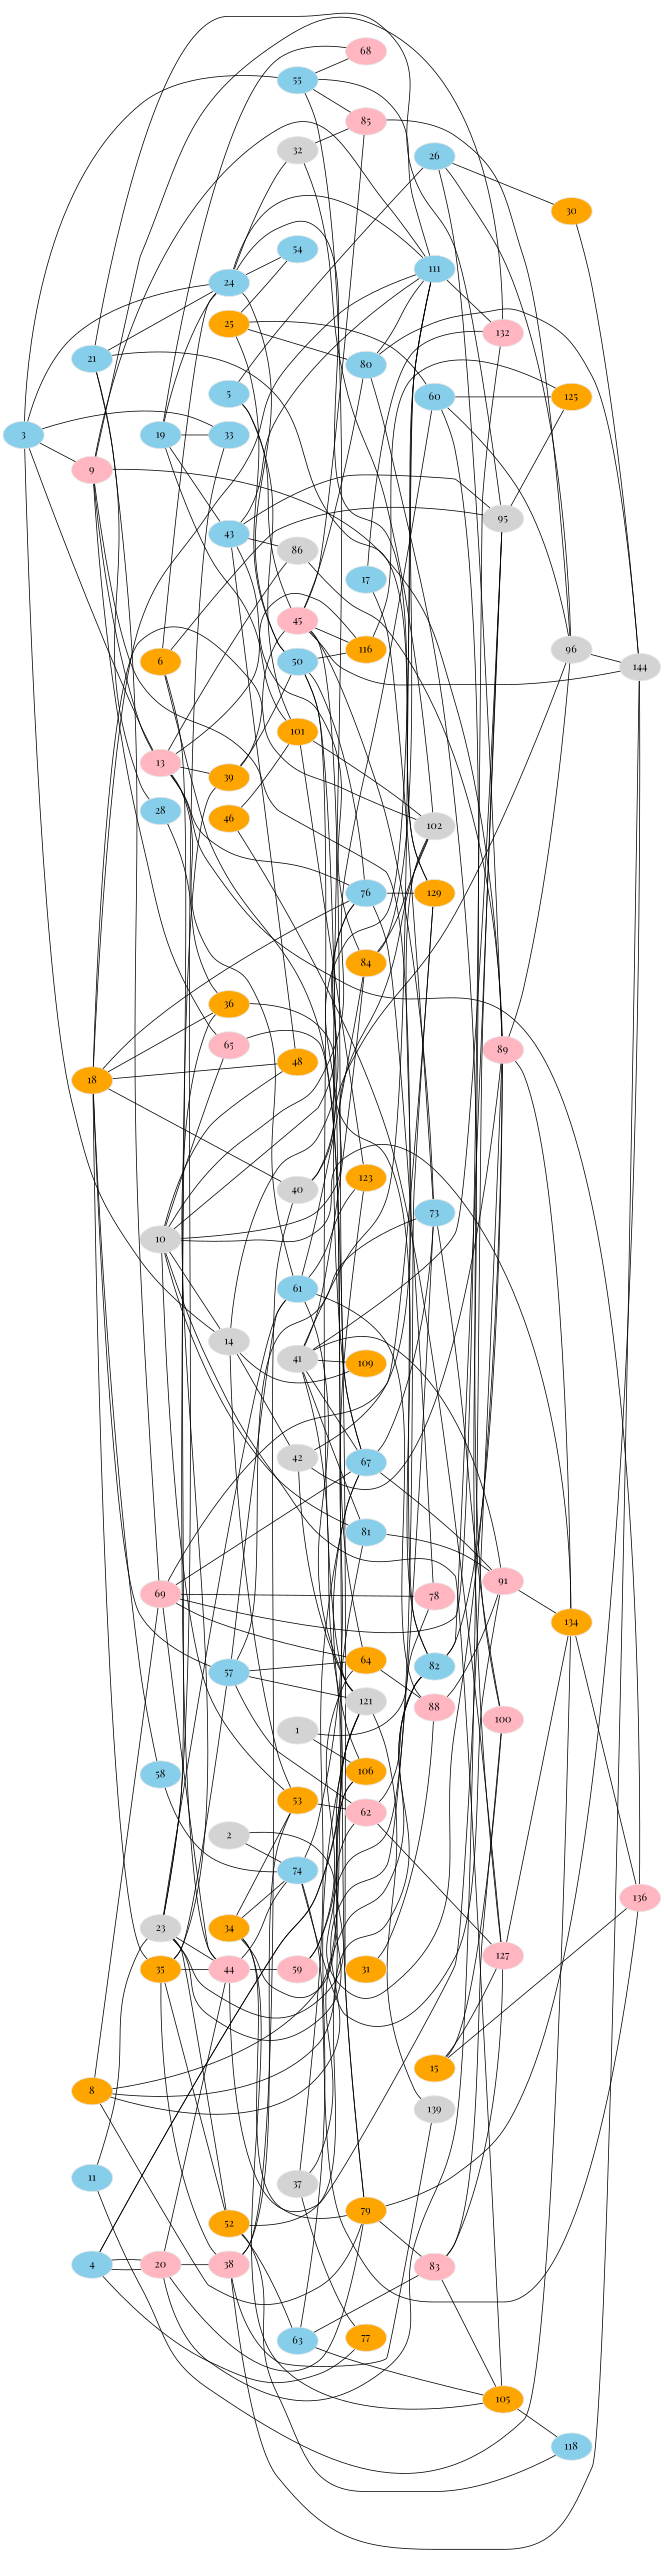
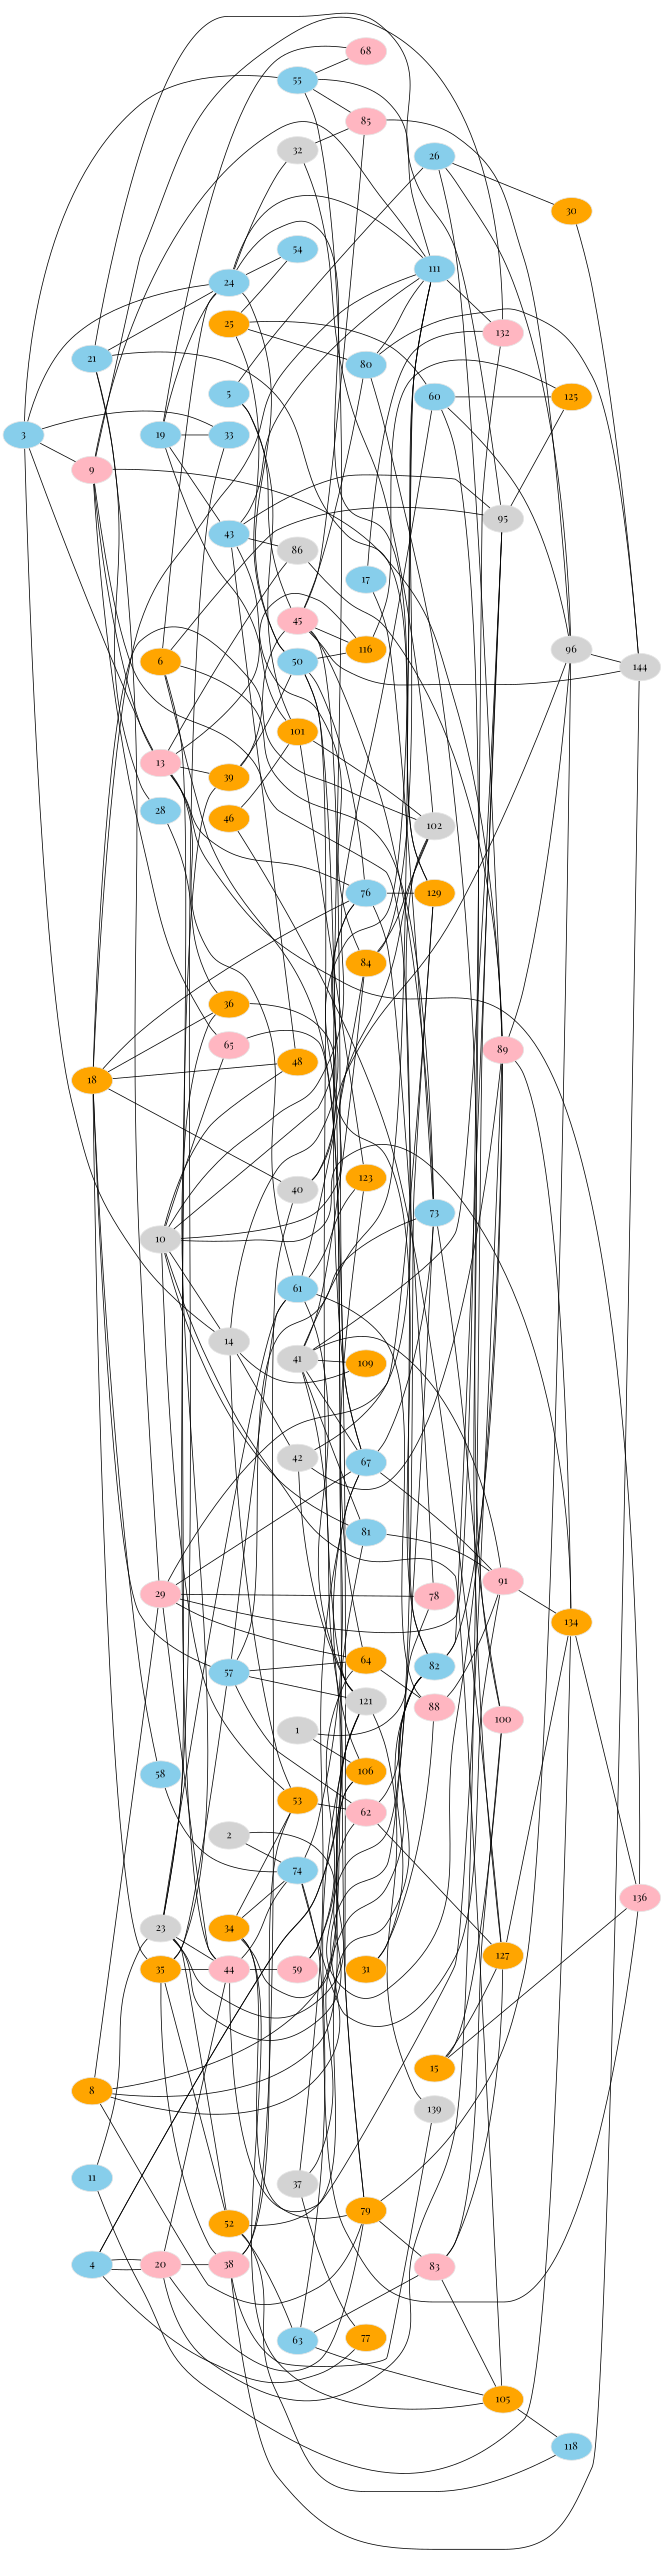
none -> (386, 847)
(618, 1484) -> (553, 1496)
(161, 1594) -> (161, 1594)
none -> (403, 1868)
(503, 1956) -> (503, 1956)
